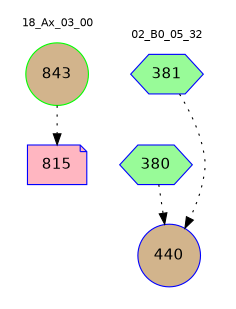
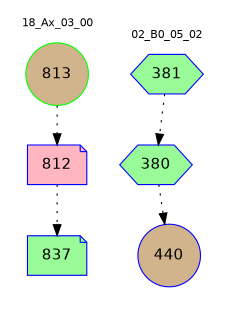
(167, 35) -> (167, 35)
(57, 74) -> (57, 74)
(204, 155) -> (162, 114)
(57, 165) -> (57, 165)
none -> (57, 256)
